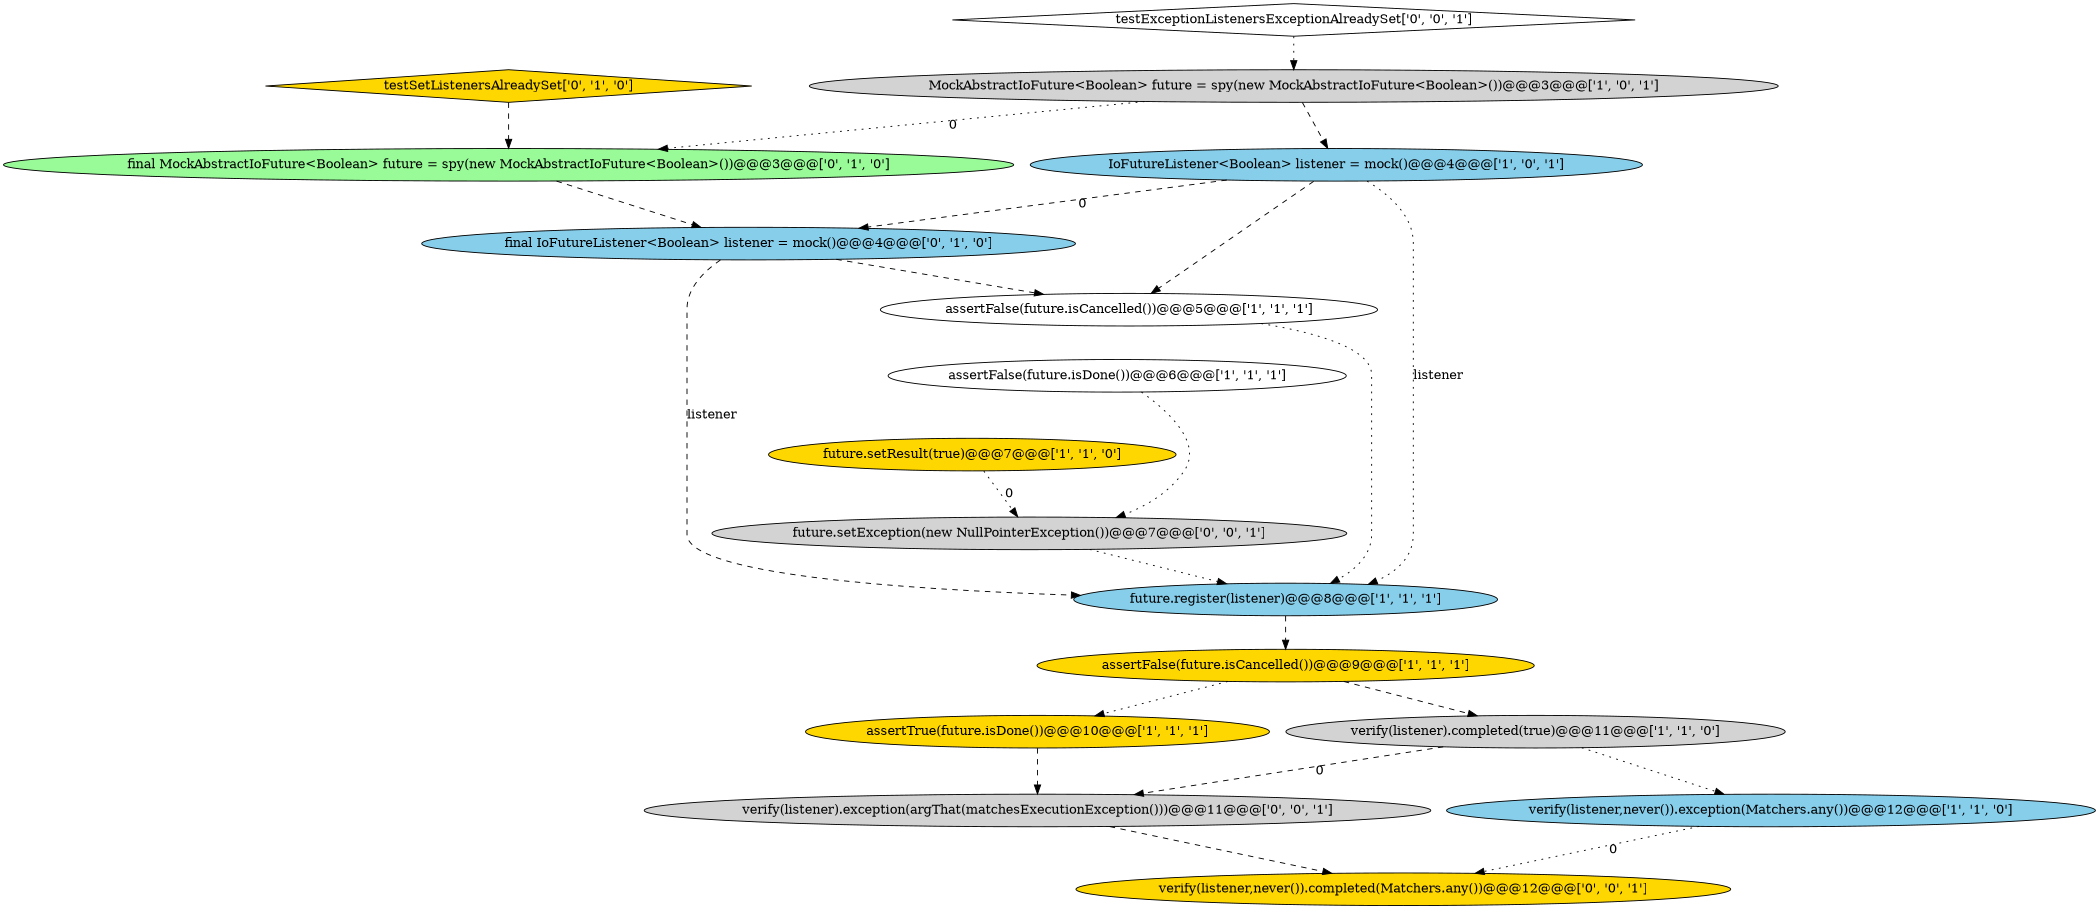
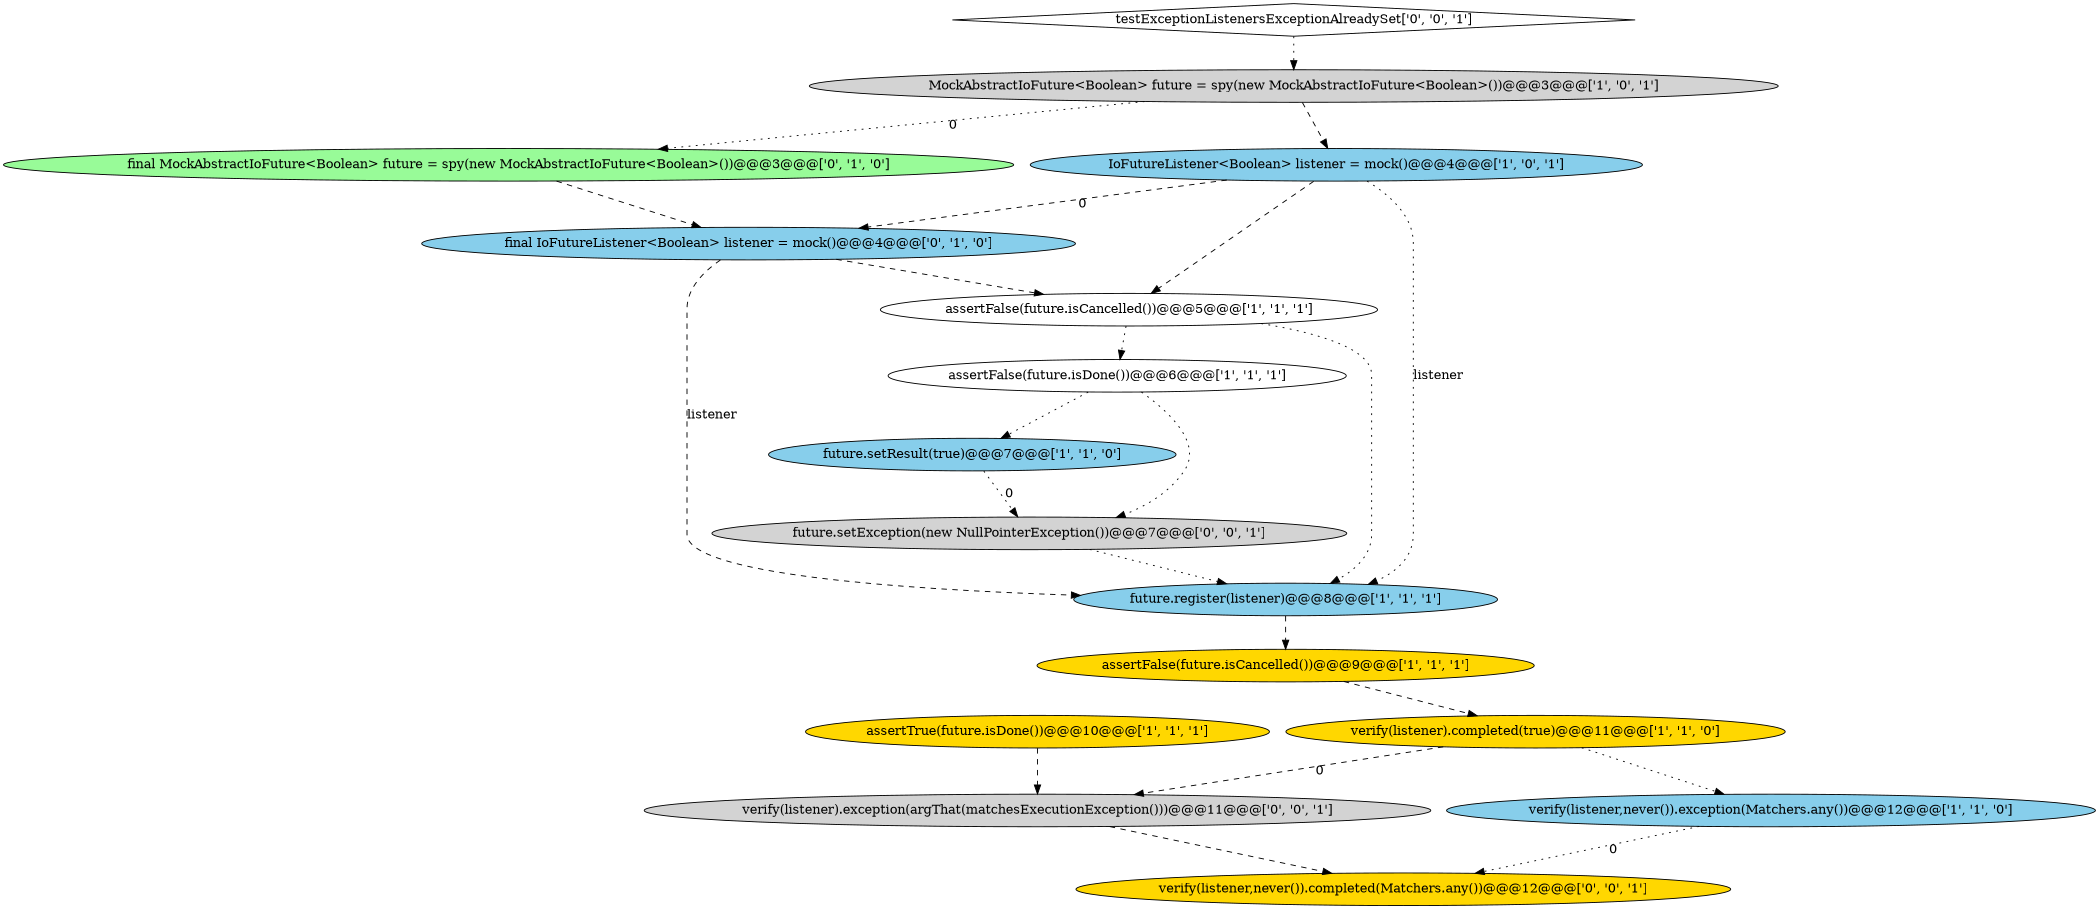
(509, 86) -> none
none -> (1124, 338)
none -> (1049, 413)
(972, 455) -> (972, 455)
(1166, 698) -> none
(1536, 732) -> (1536, 732)
